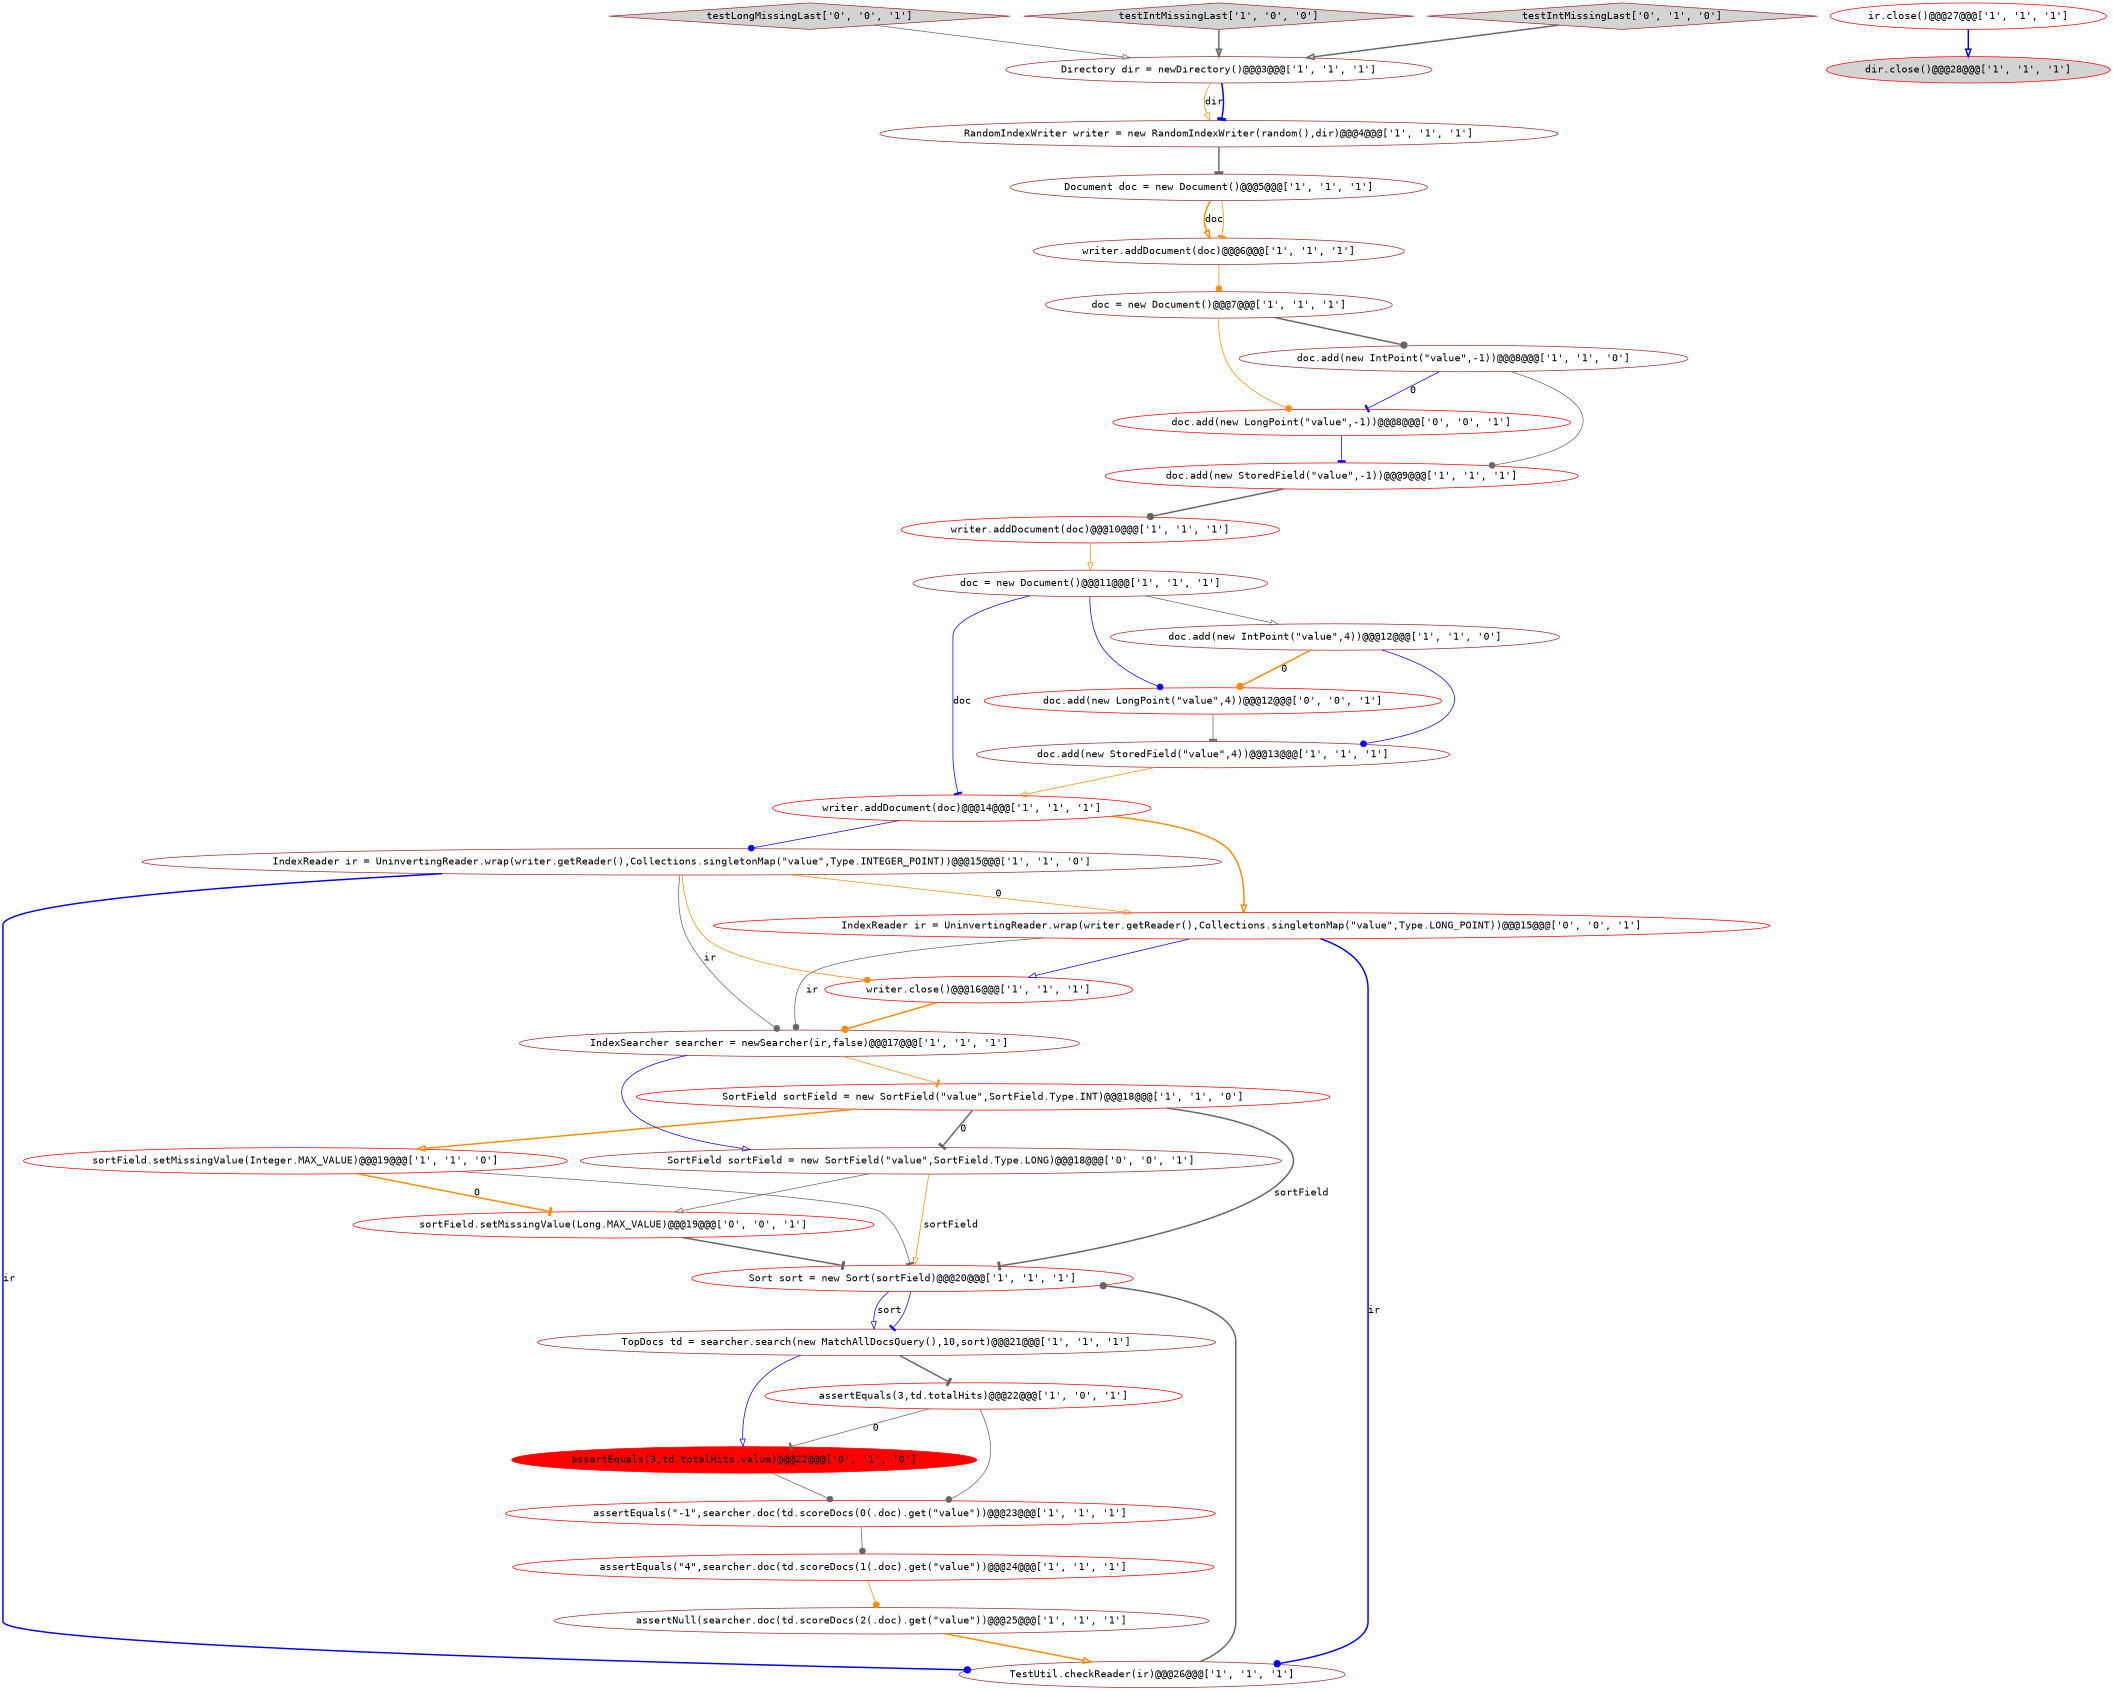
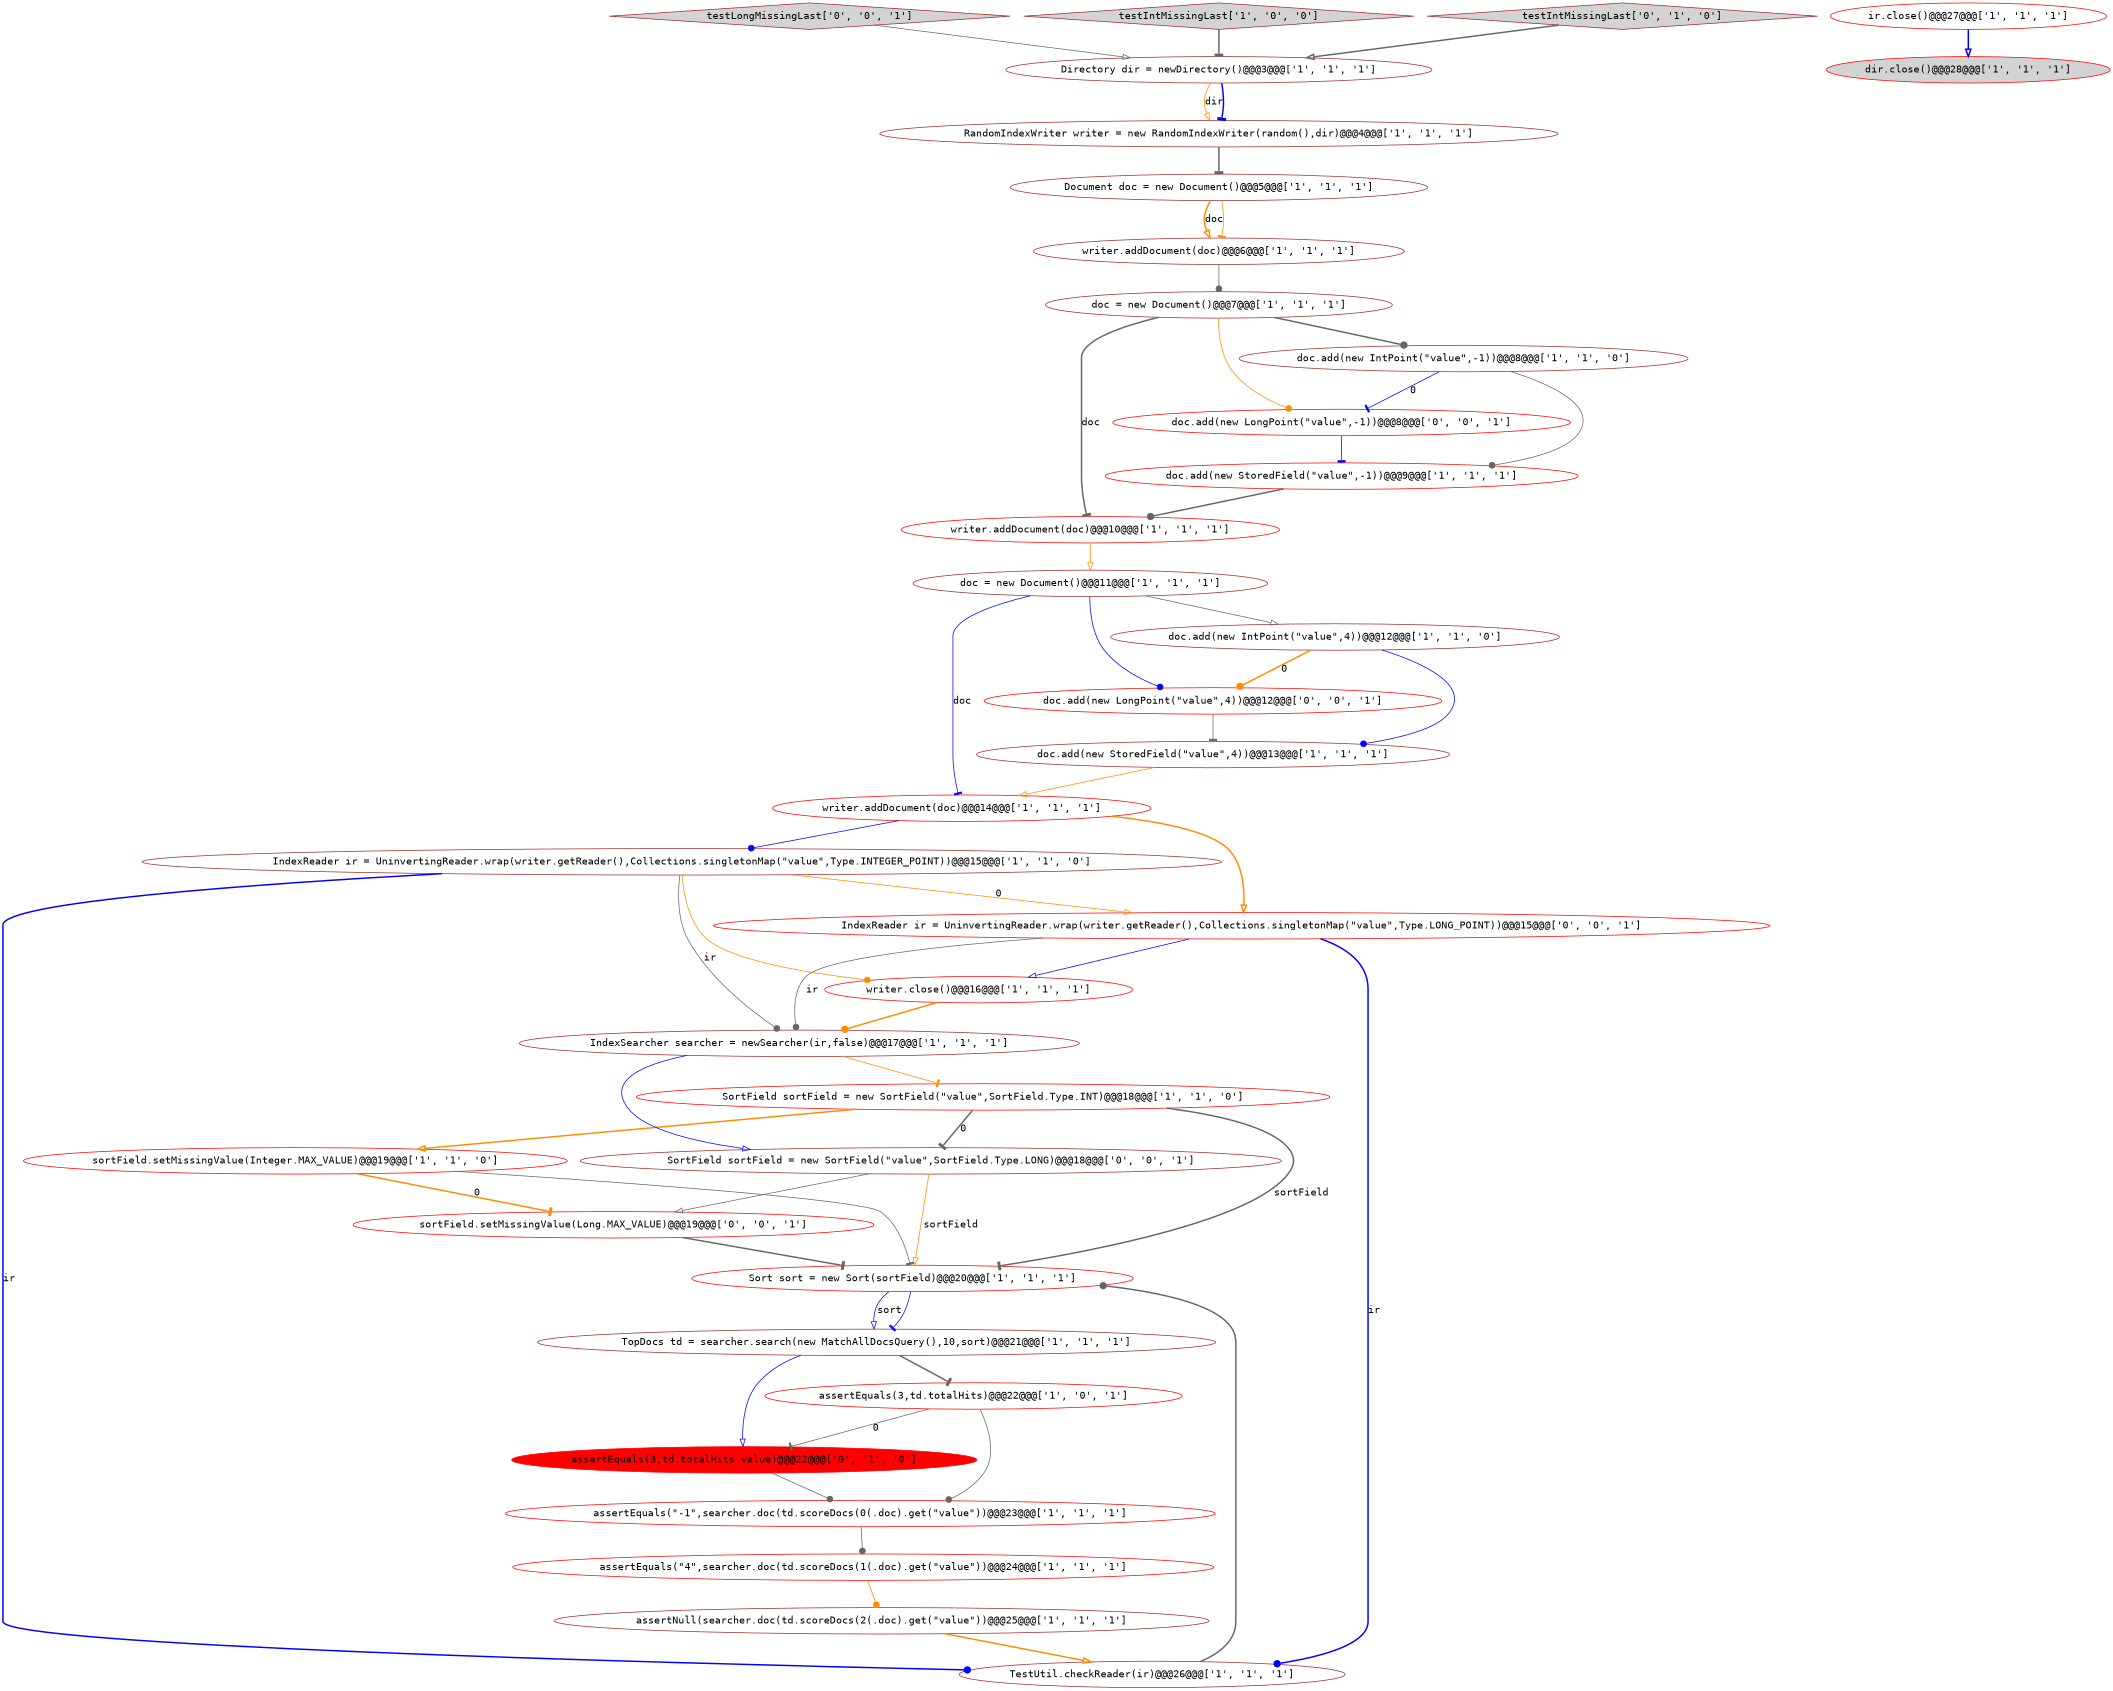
(1219, 41) -> (1219, 41)
(1219, 275) -> (1219, 275)
none -> (1082, 390)
